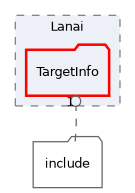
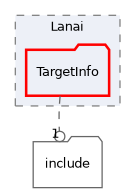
(76, 124) -> (59, 114)
